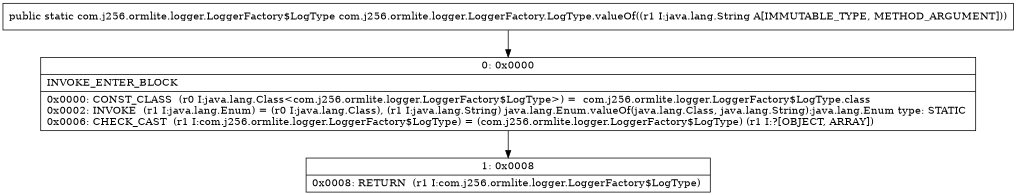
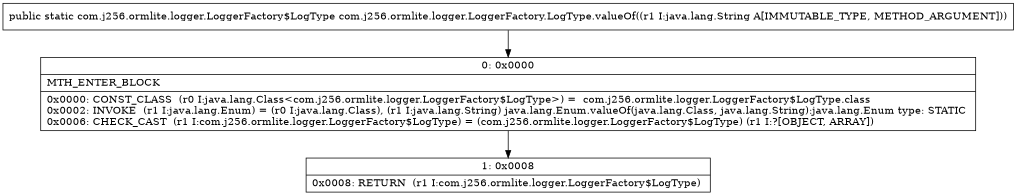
(113, 83) -> (104, 83)
